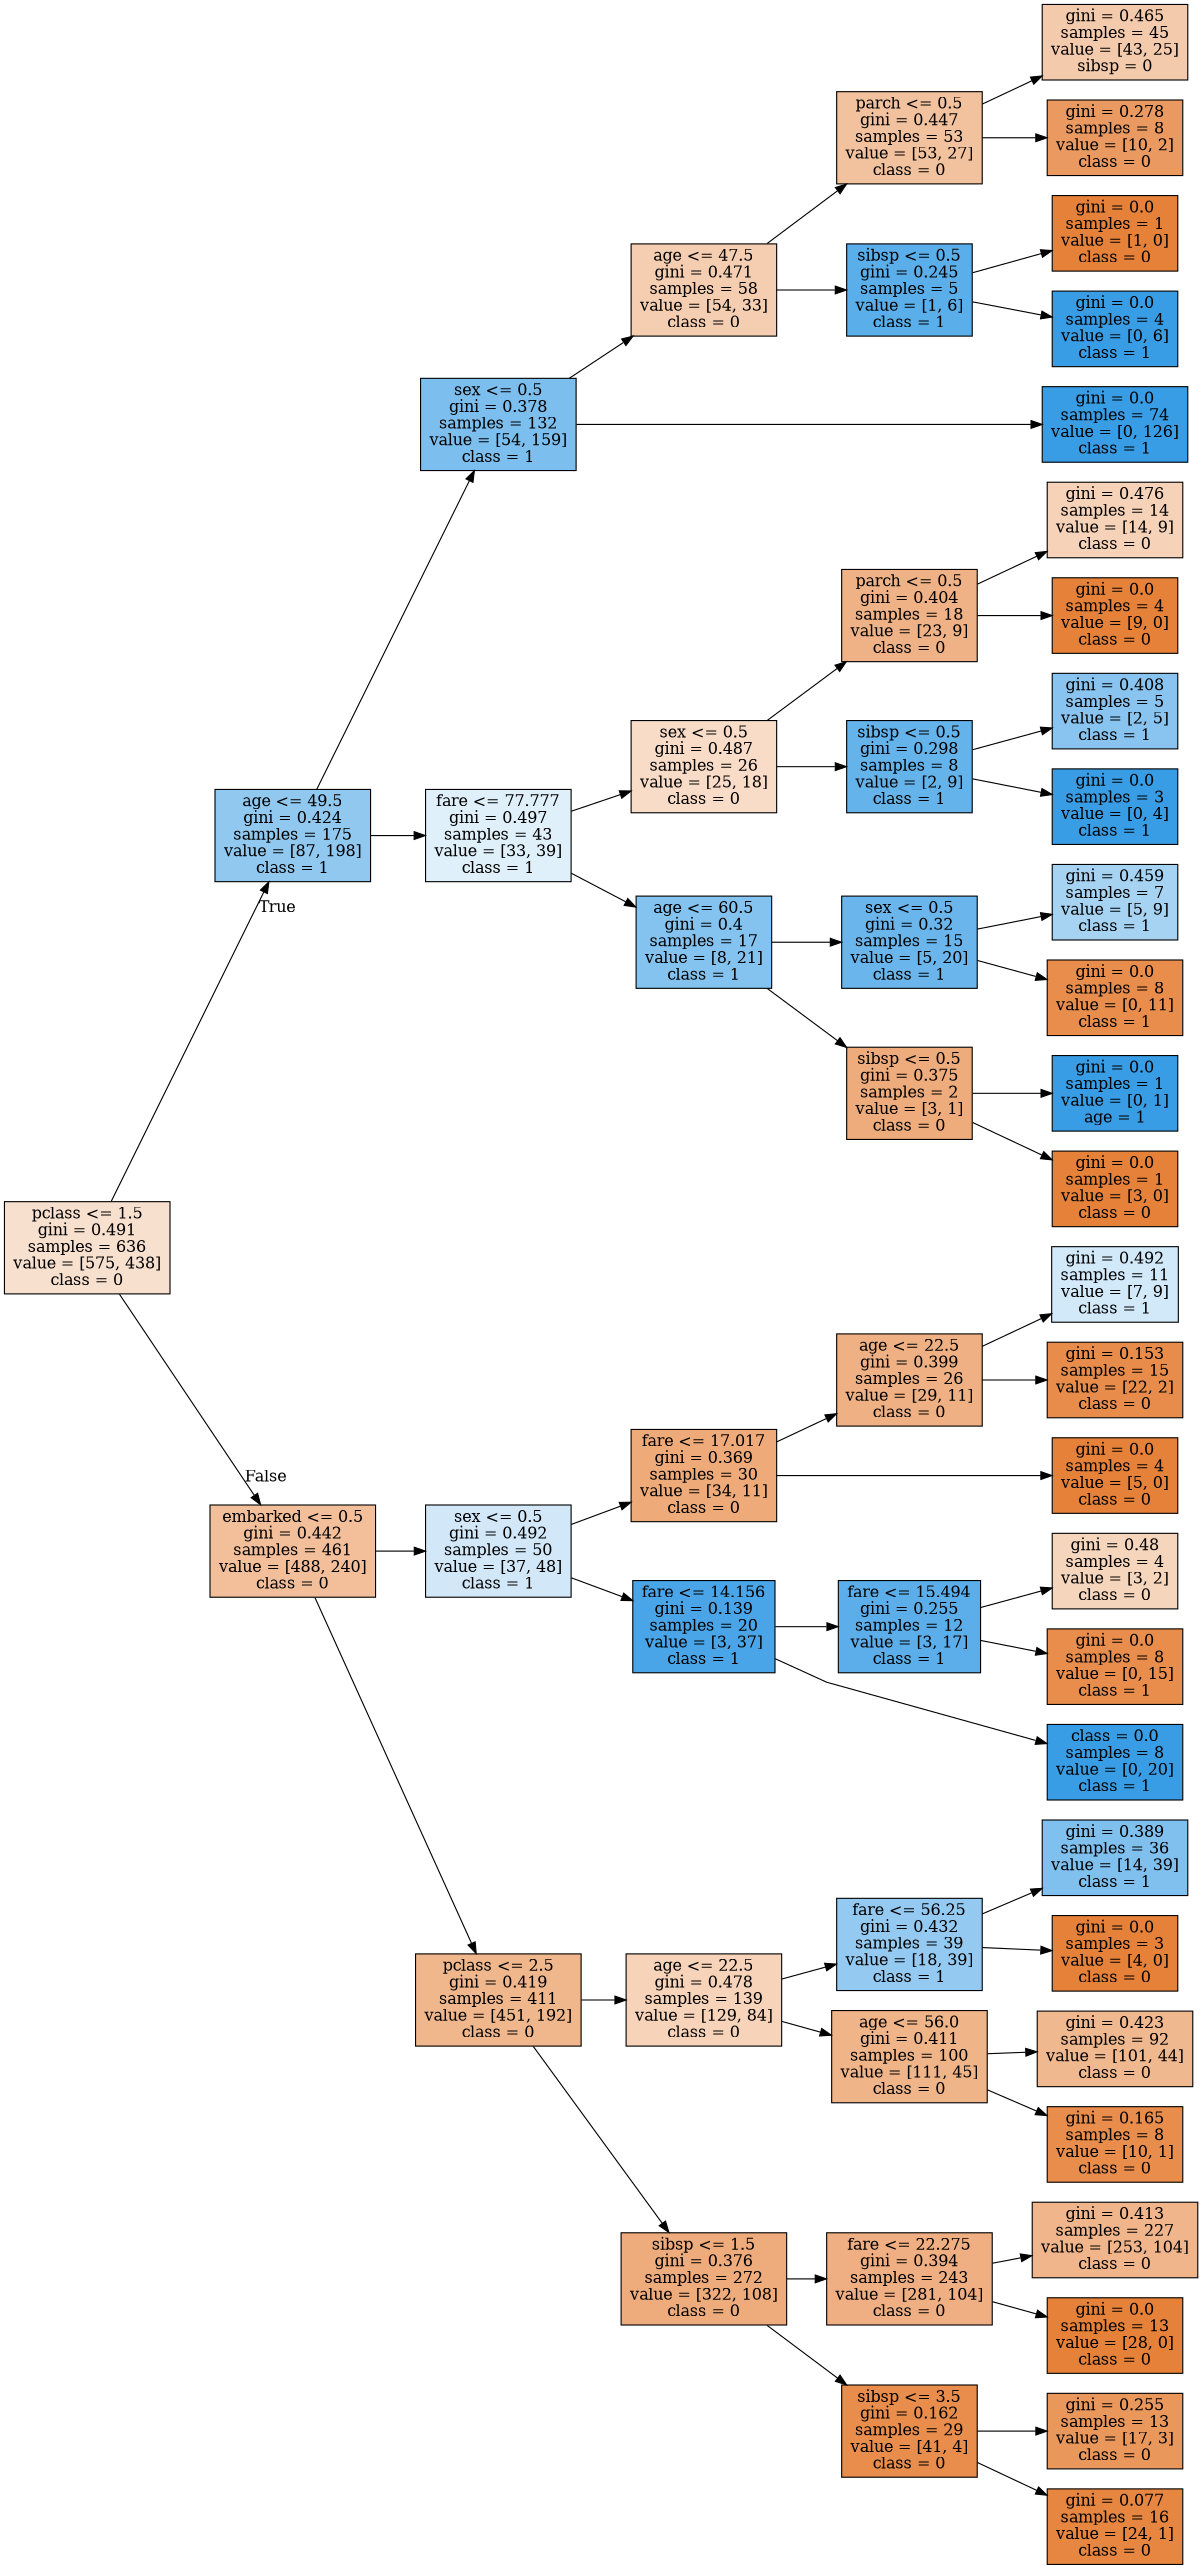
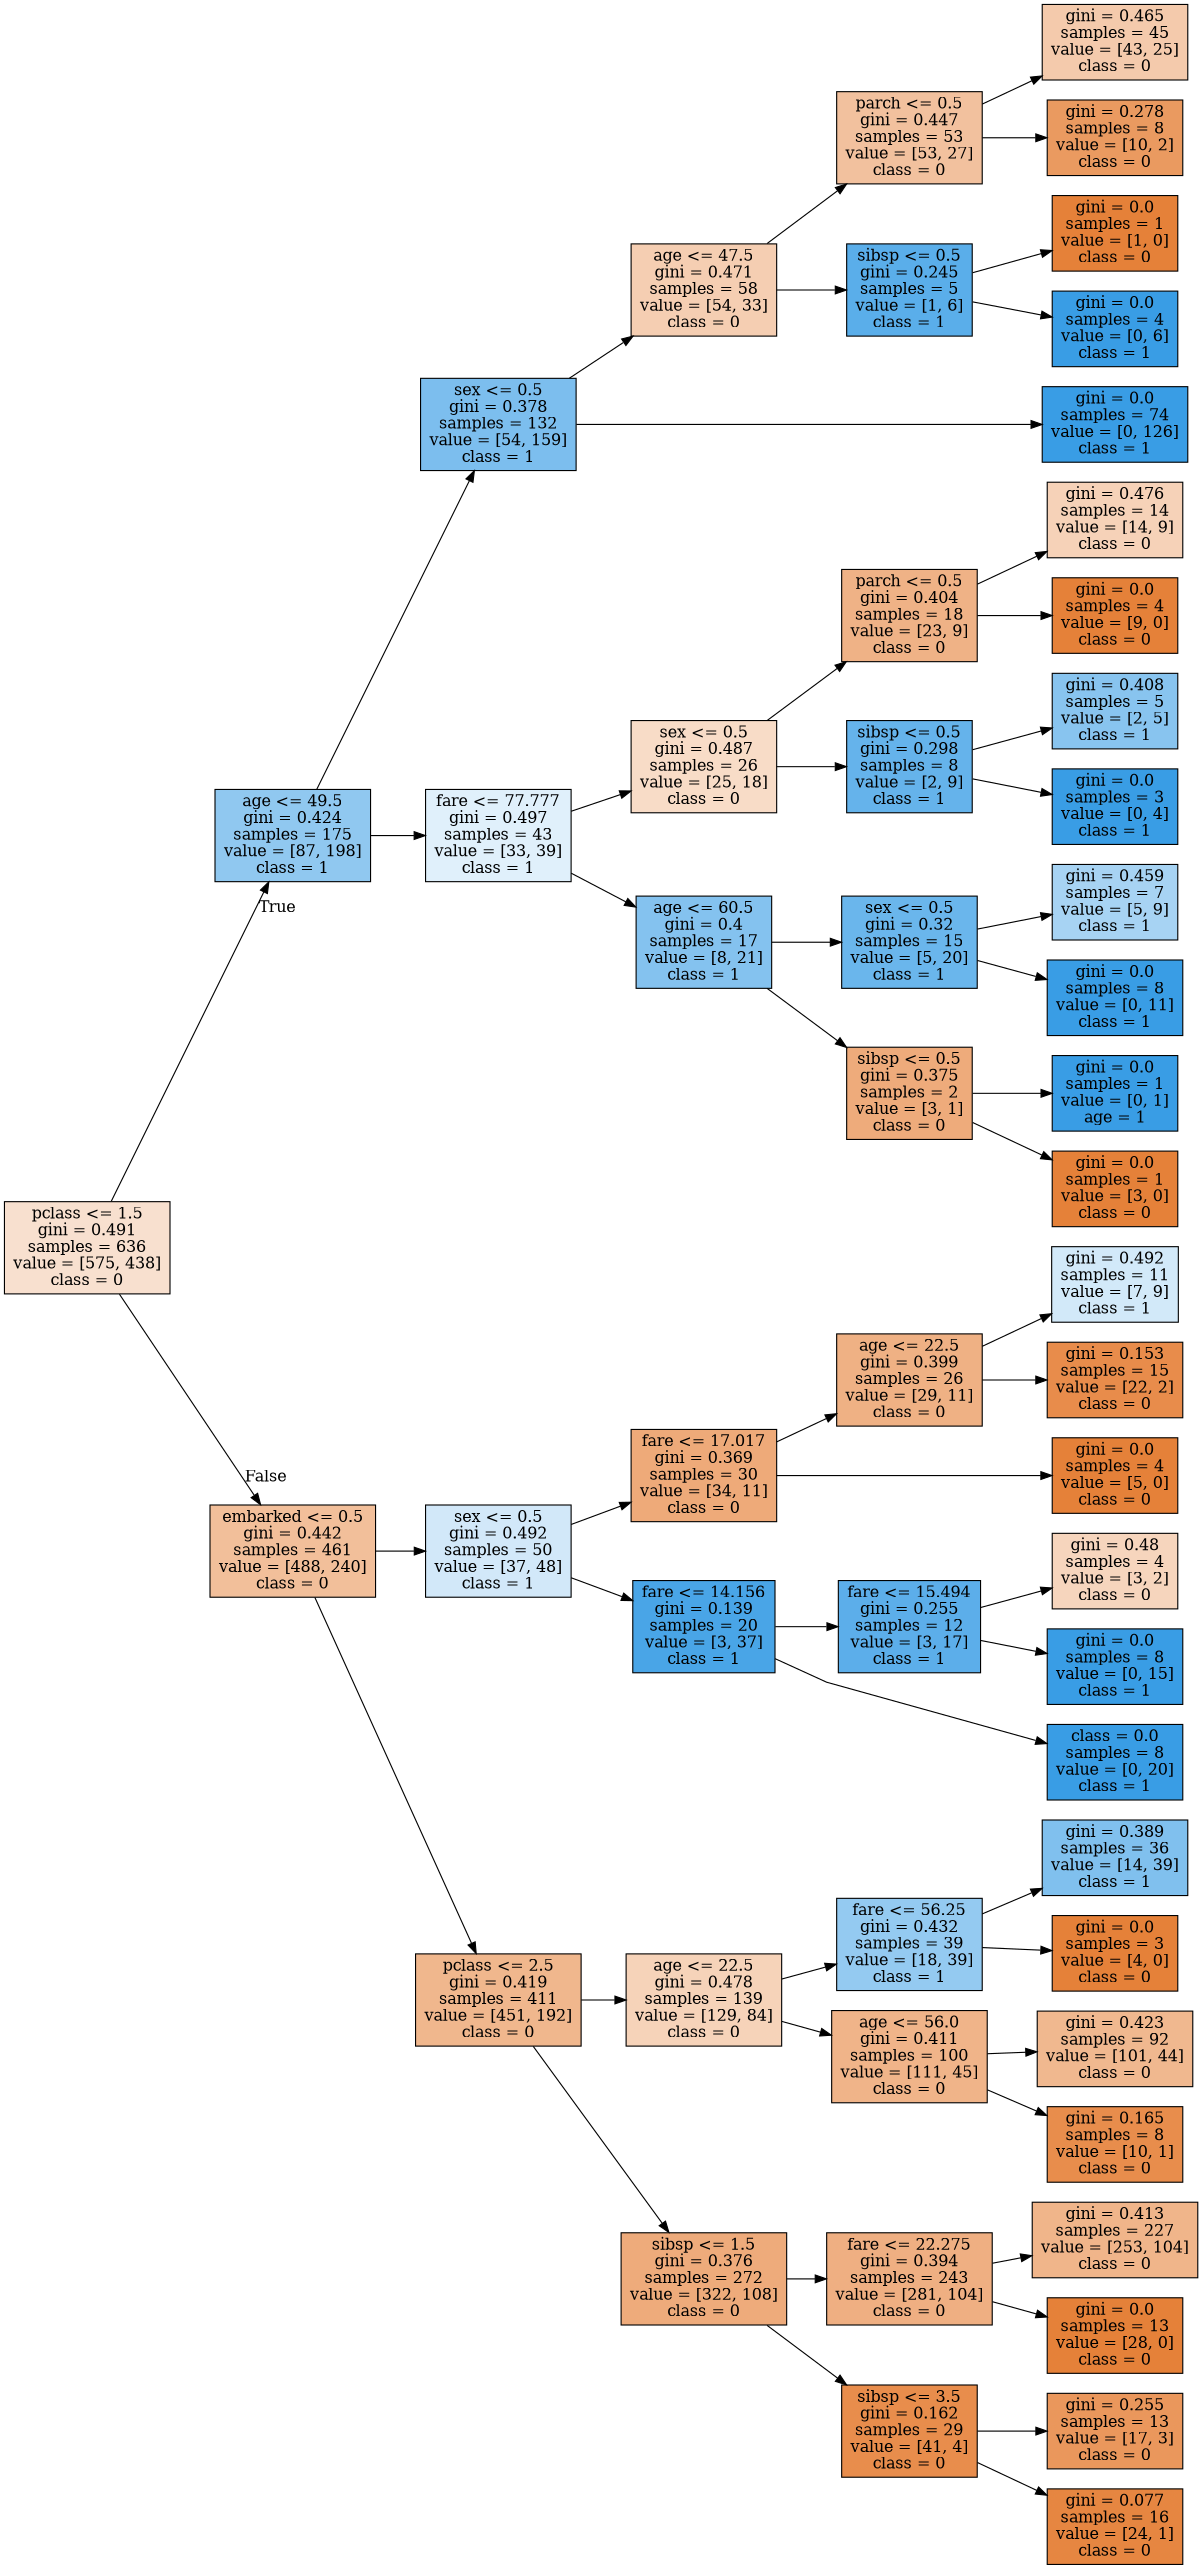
(1115, 42) -> (1115, 42)
(1115, 998) -> (1115, 998)
(1115, 1667) -> (1115, 1667)
